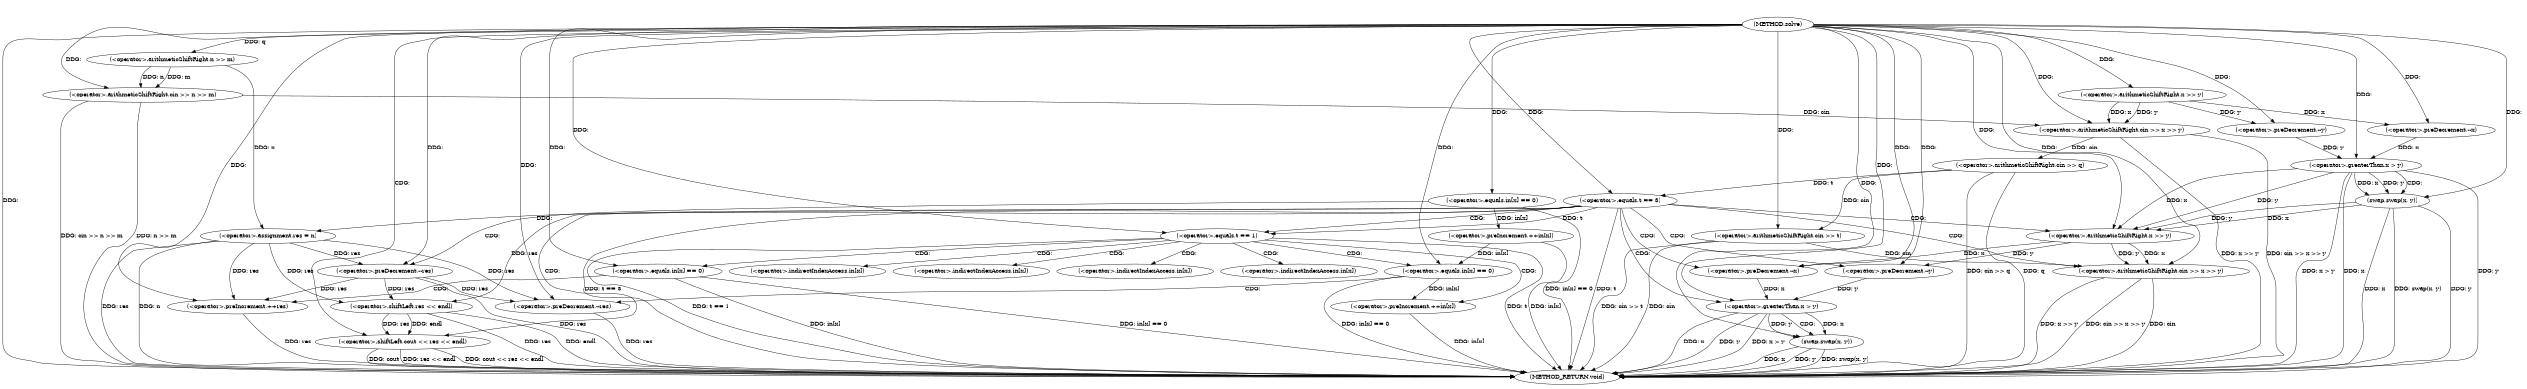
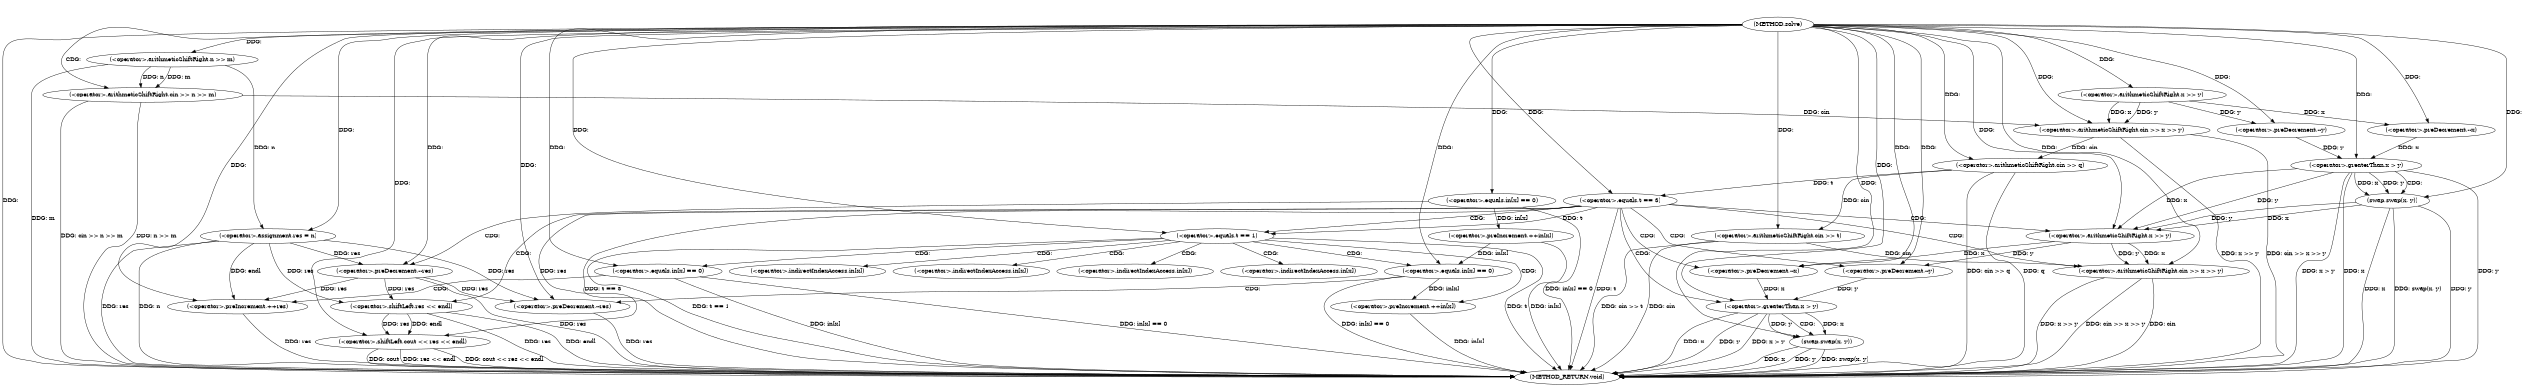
(255, 42) -> (255, 42)
none -> (1938, 45)
(74, 60) -> (74, 60)
(264, 148) -> (264, 148)
(403, 183) -> (403, 183)
(1077, 213) -> (944, 27)
(525, 254) -> (525, 254)
(246, 271) -> (246, 271)
(553, 271) -> (553, 271)
none -> (599, 372)
